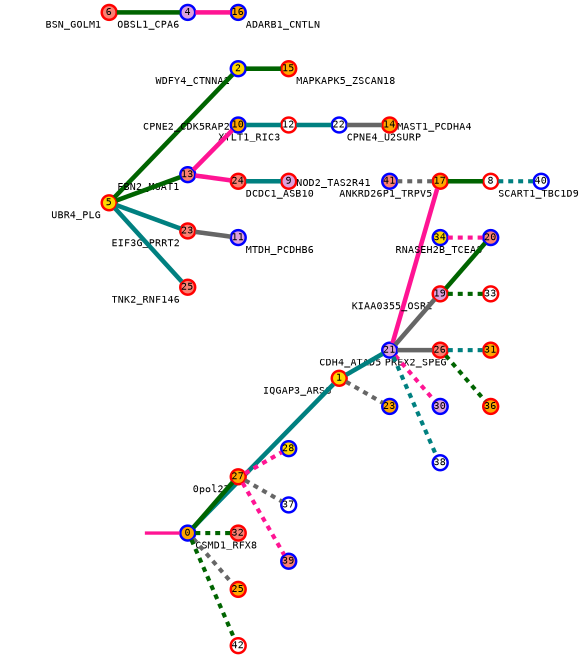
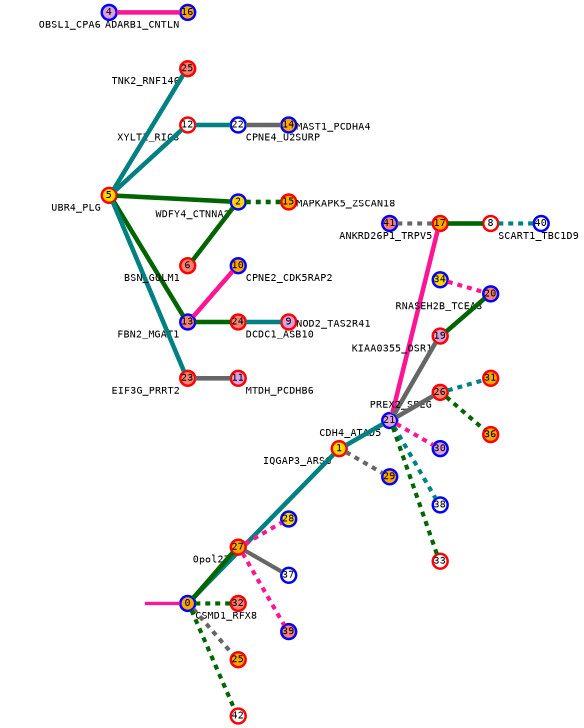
(148, 12) -> (213, 234)
(263, 69) -> (263, 202)
(263, 125) -> (148, 160)
(390, 125) -> (289, 125)
(213, 178) -> (213, 322)
(238, 238) -> (238, 378)
(465, 294) -> (415, 491)
(390, 406) -> (390, 477)
(263, 491) -> (263, 561)
